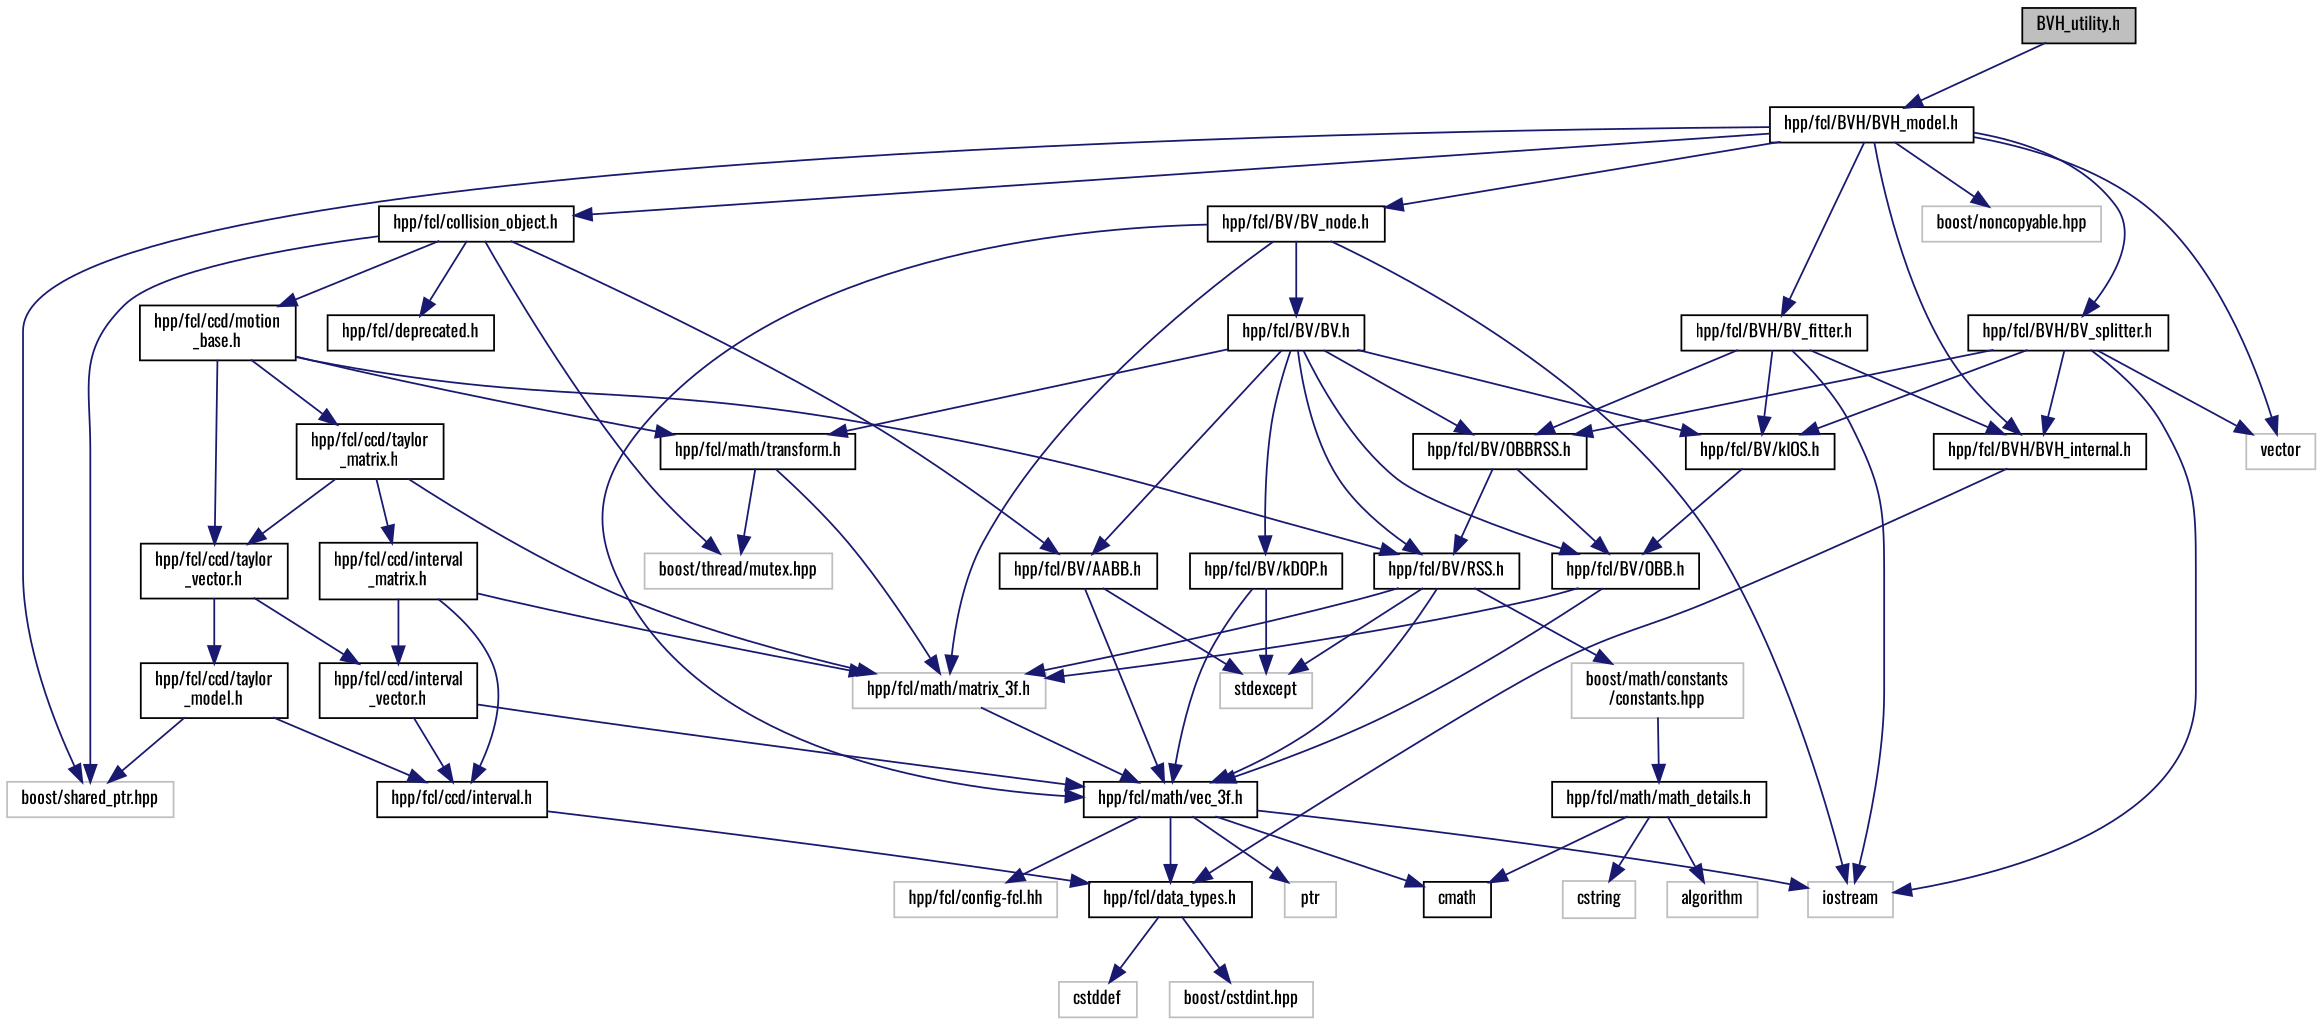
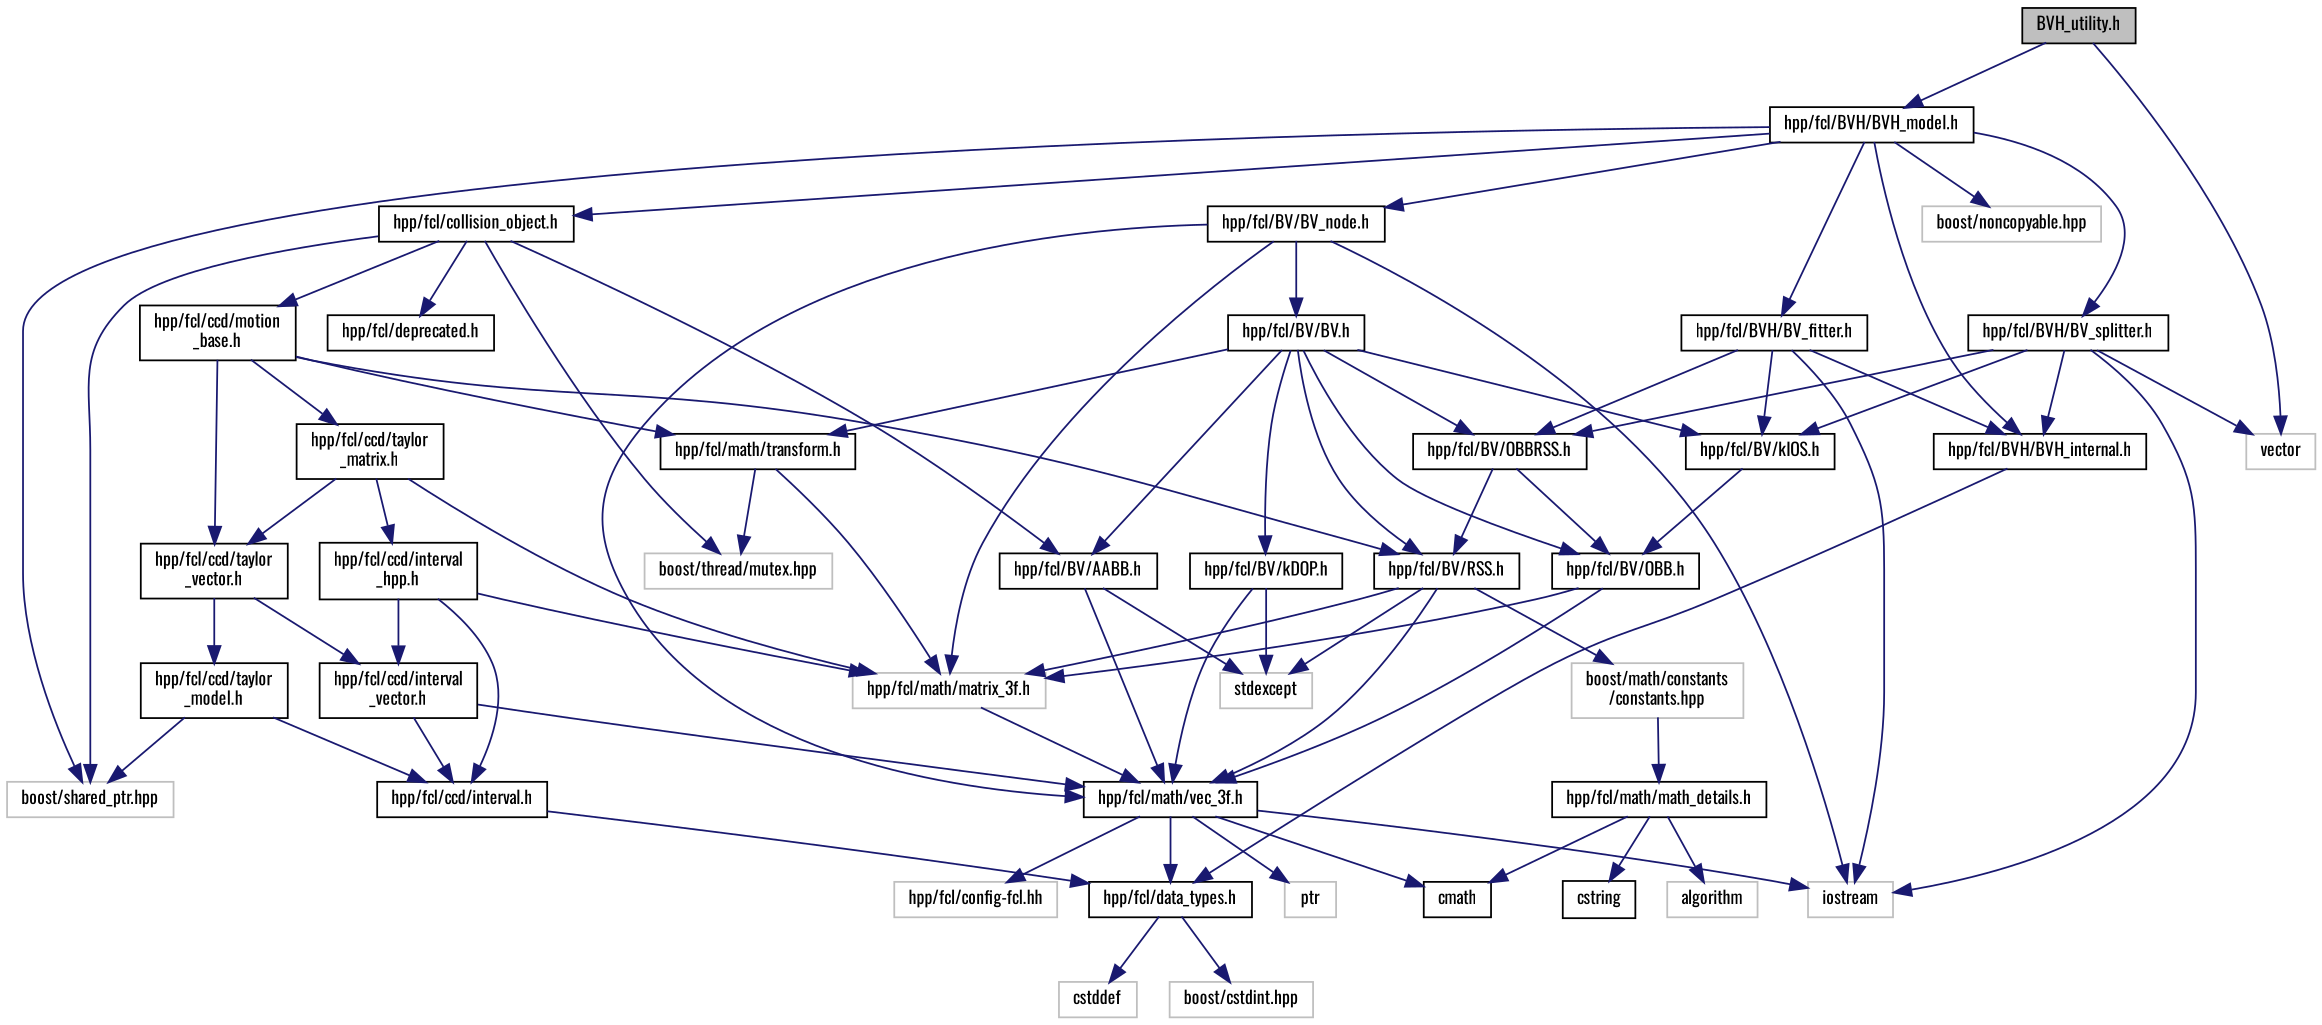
(2169, 227) -> (2218, 215)
(398, 571) -> (398, 571)
(1599, 900) -> (1599, 900)
